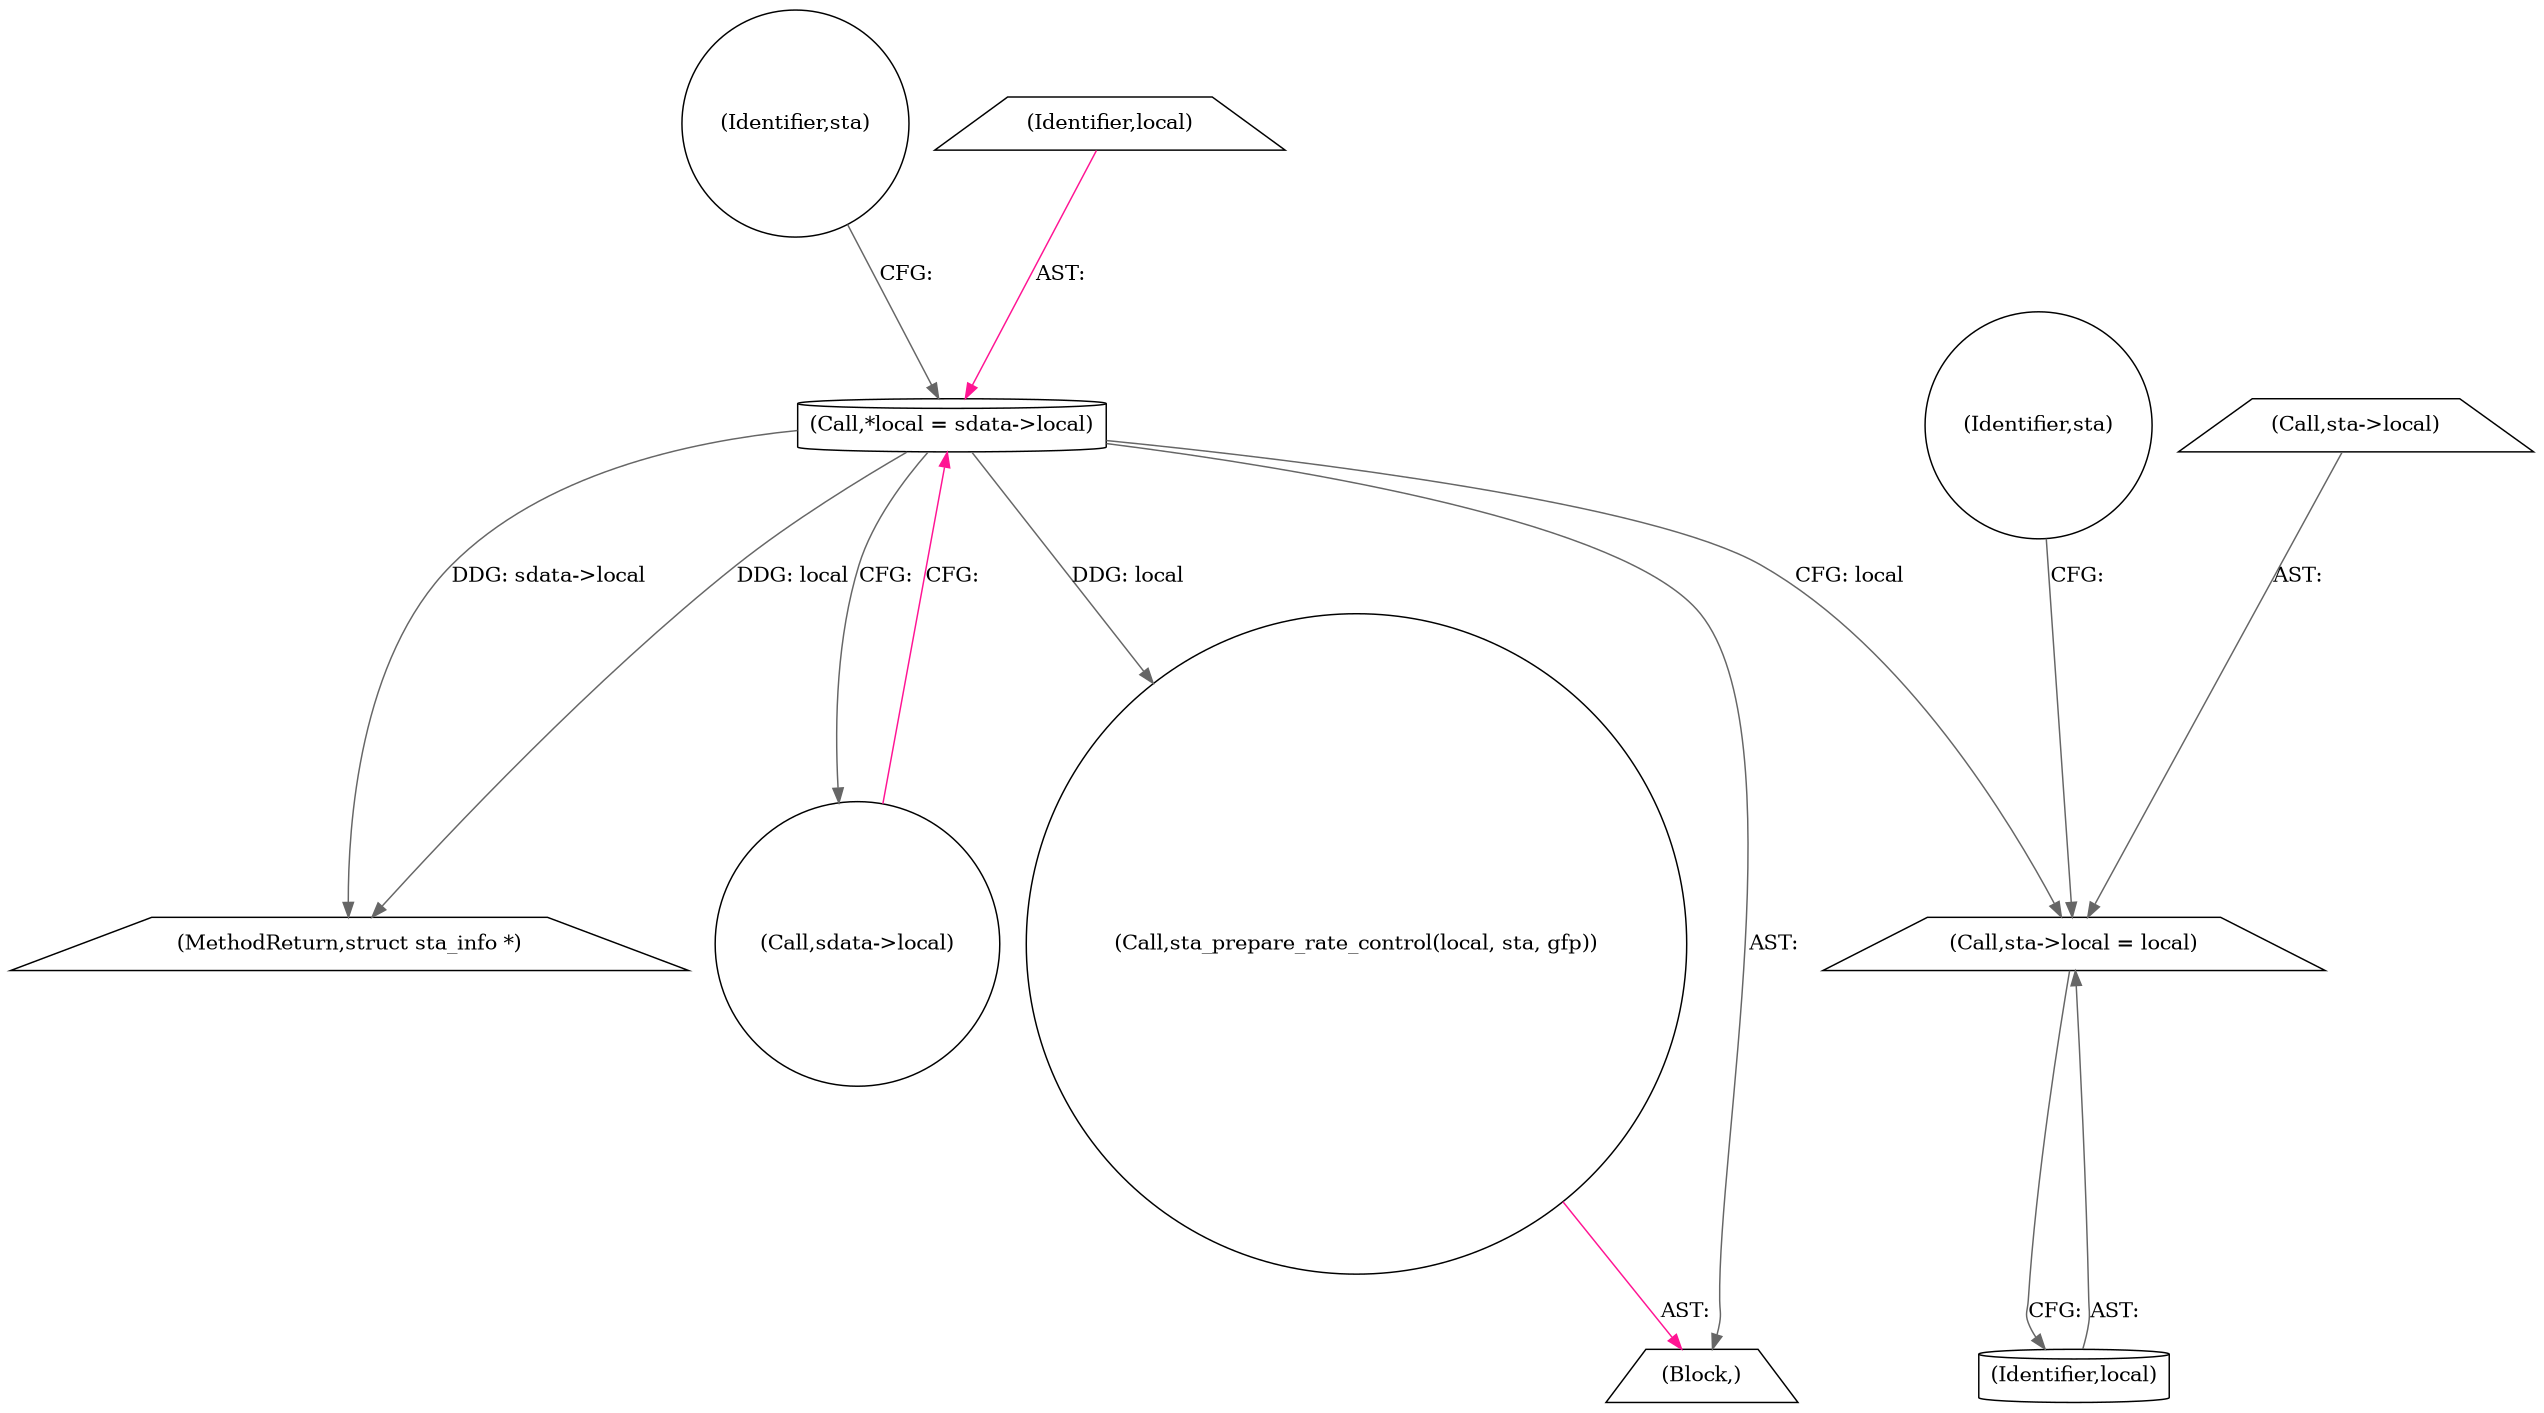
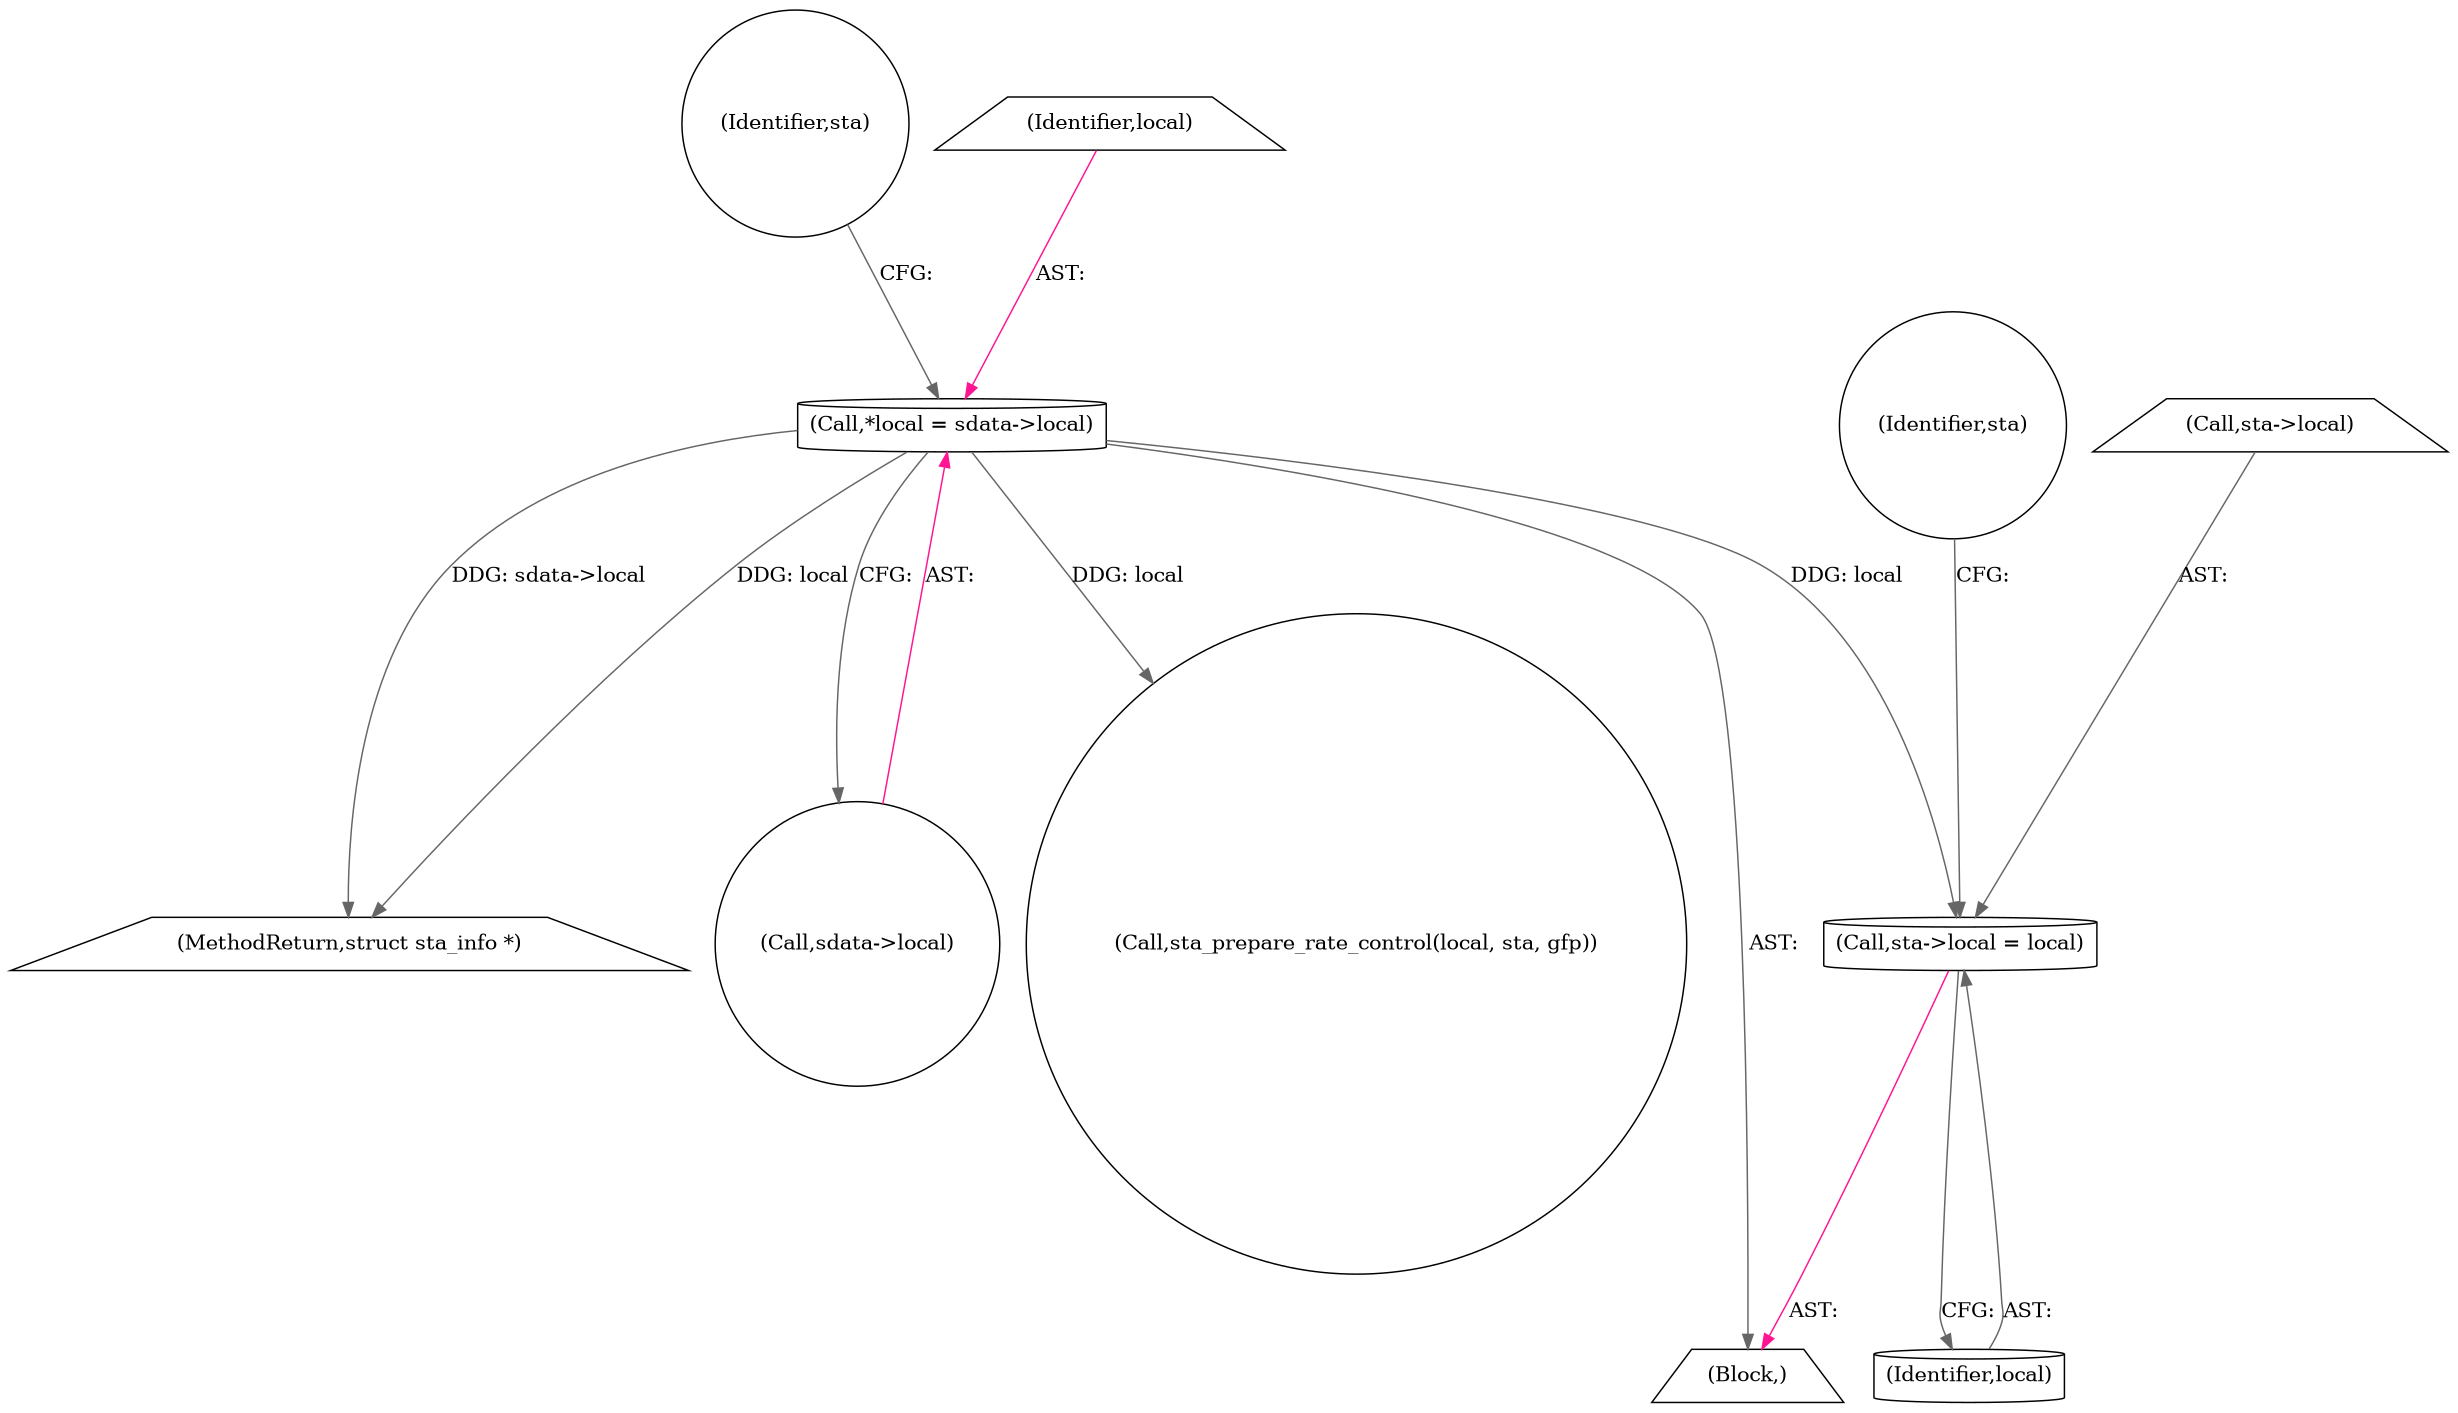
(956, 576) -> (953, 576)
(1850, 576) -> (1847, 576)
(2074, 944) -> (1960, 944)
(1617, 1270) -> (1862, 1155)
